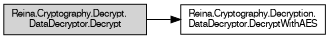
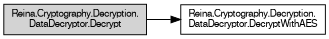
(75, 20) -> (75, 20)
